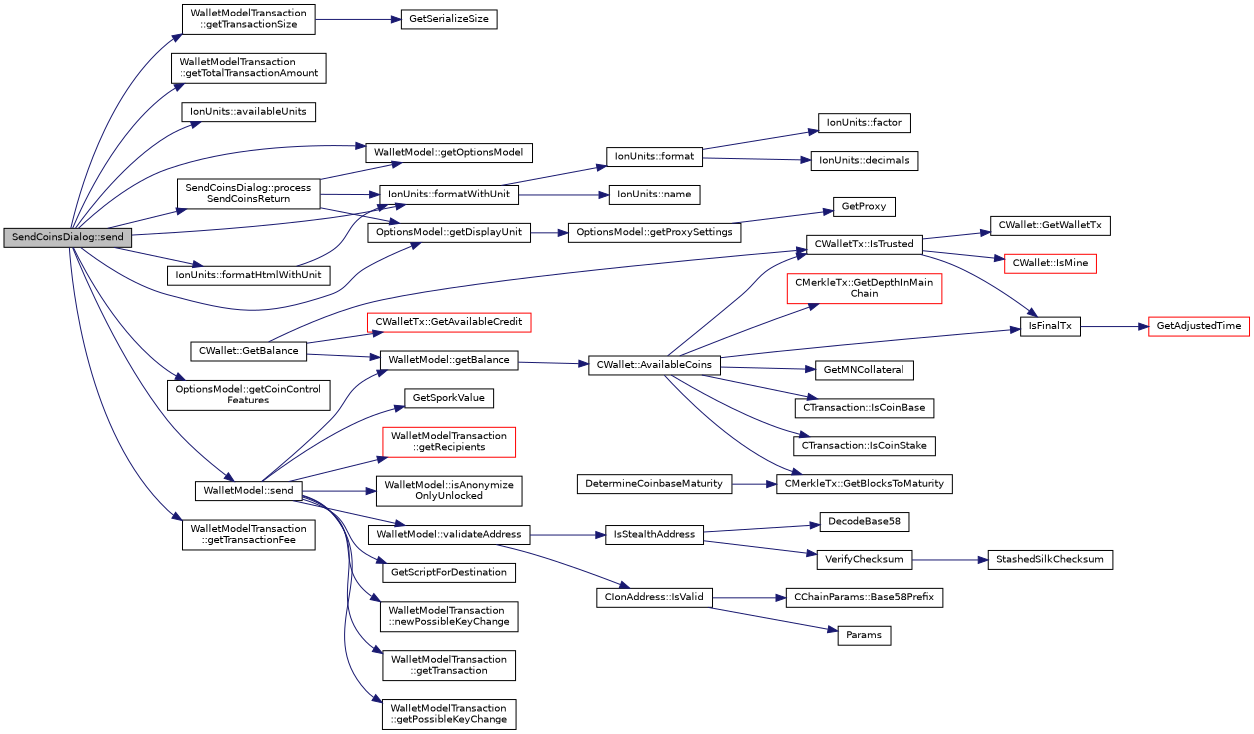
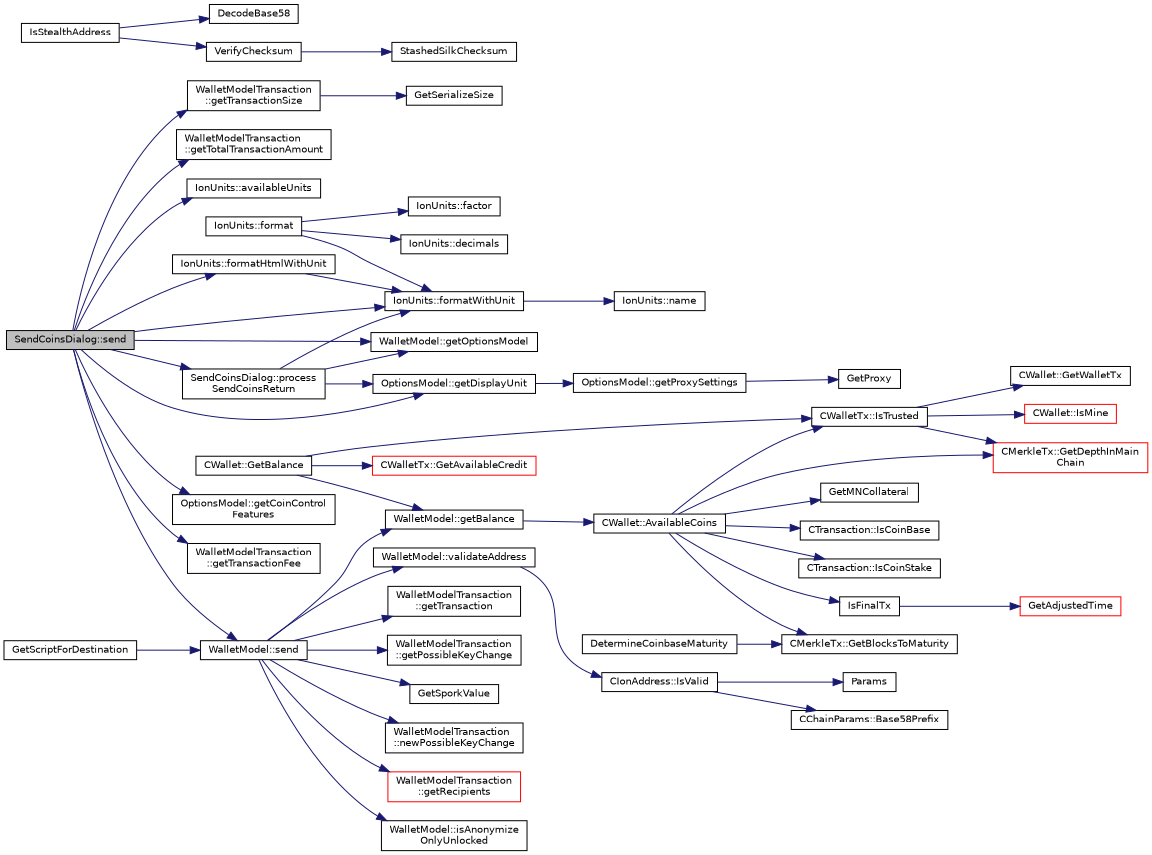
(549, 177) -> (363, 259)
(977, 277) -> (952, 433)
(563, 535) -> none
(355, 544) -> (163, 650)
